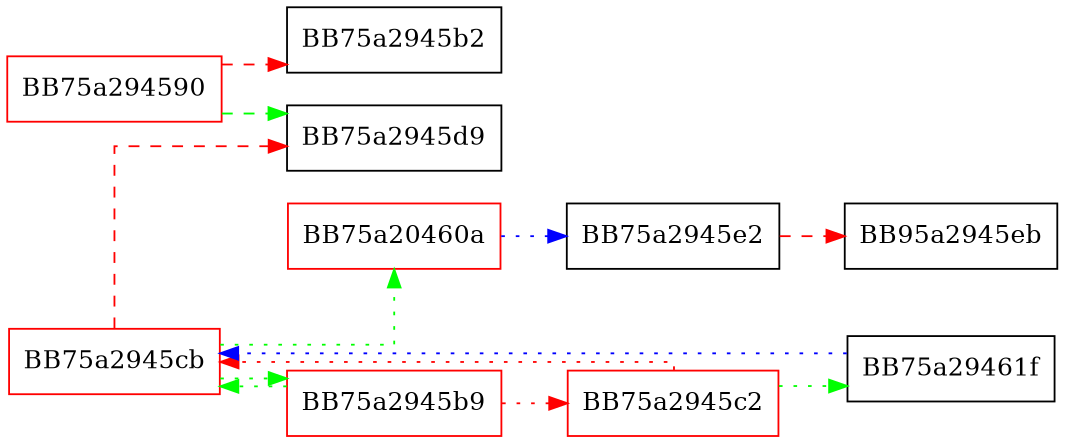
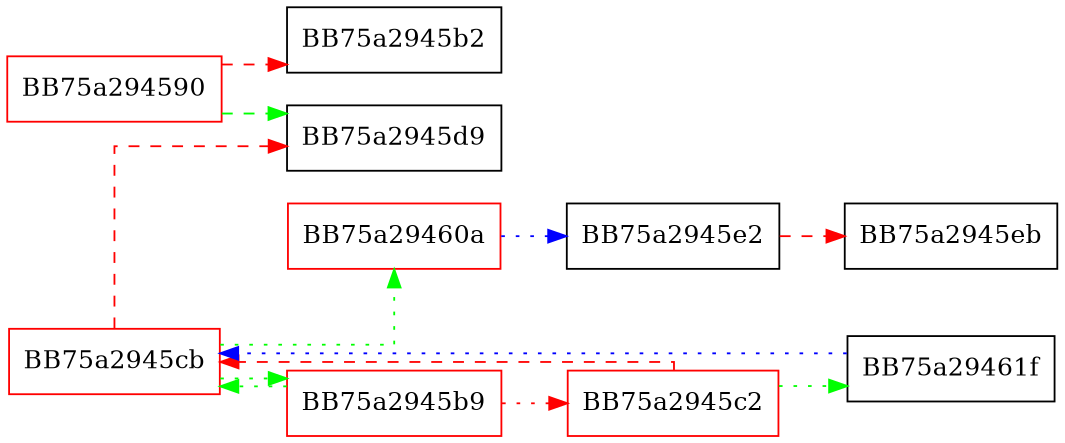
(394, 236) -> (394, 236)
(951, 236) -> (951, 236)
(460, 362) -> (460, 362)
